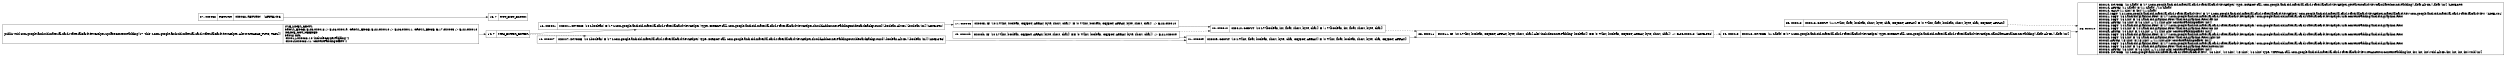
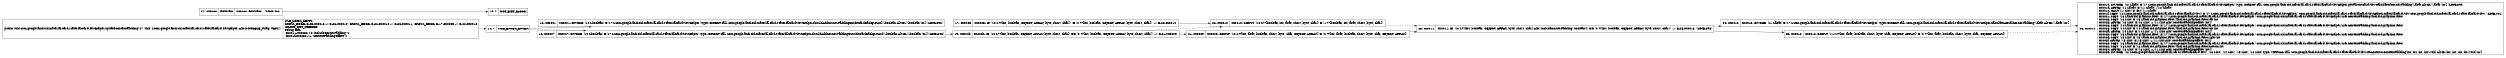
(258, 17) -> (258, 12)
(948, 25) -> none
none -> (1748, 32)
(1065, 40) -> (948, 34)
